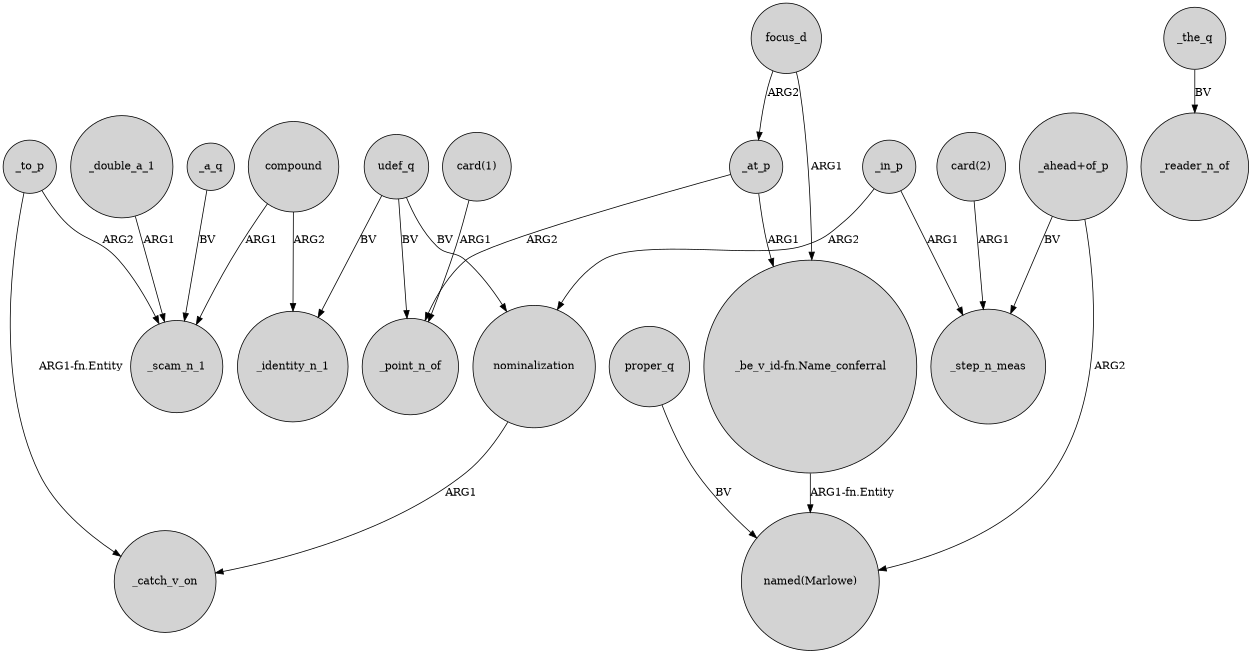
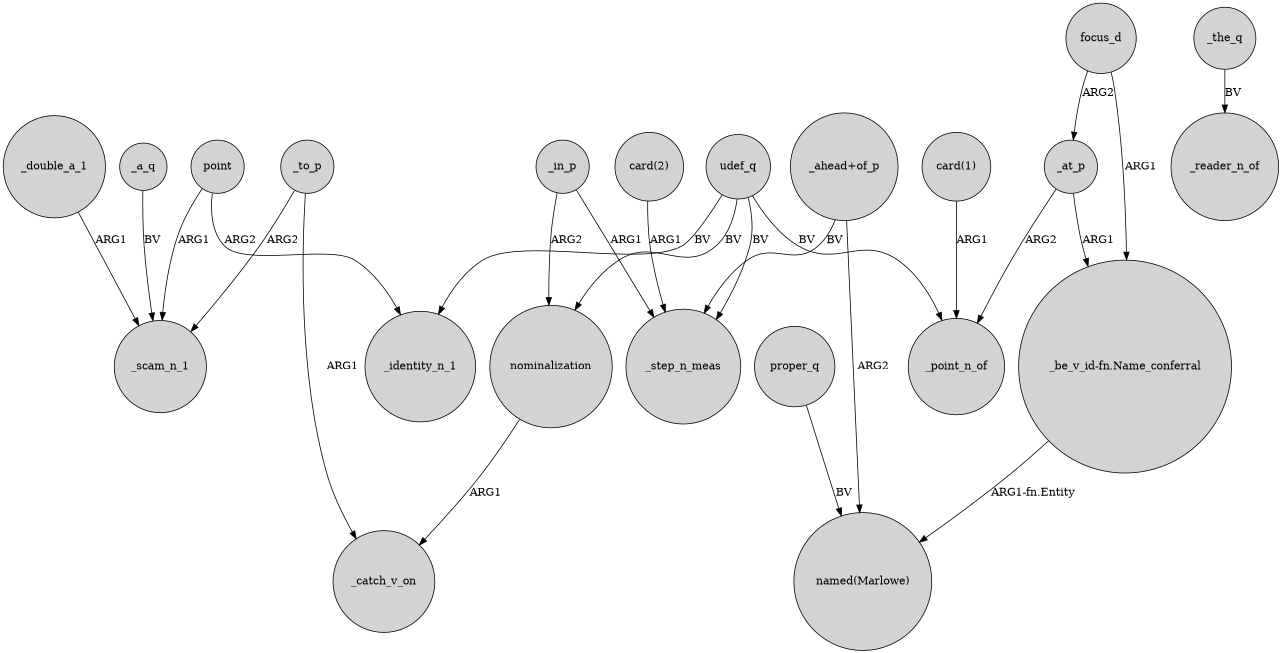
(294, 167) -> (218, 167)
none -> (747, 255)
(81, 367) -> (343, 367)
